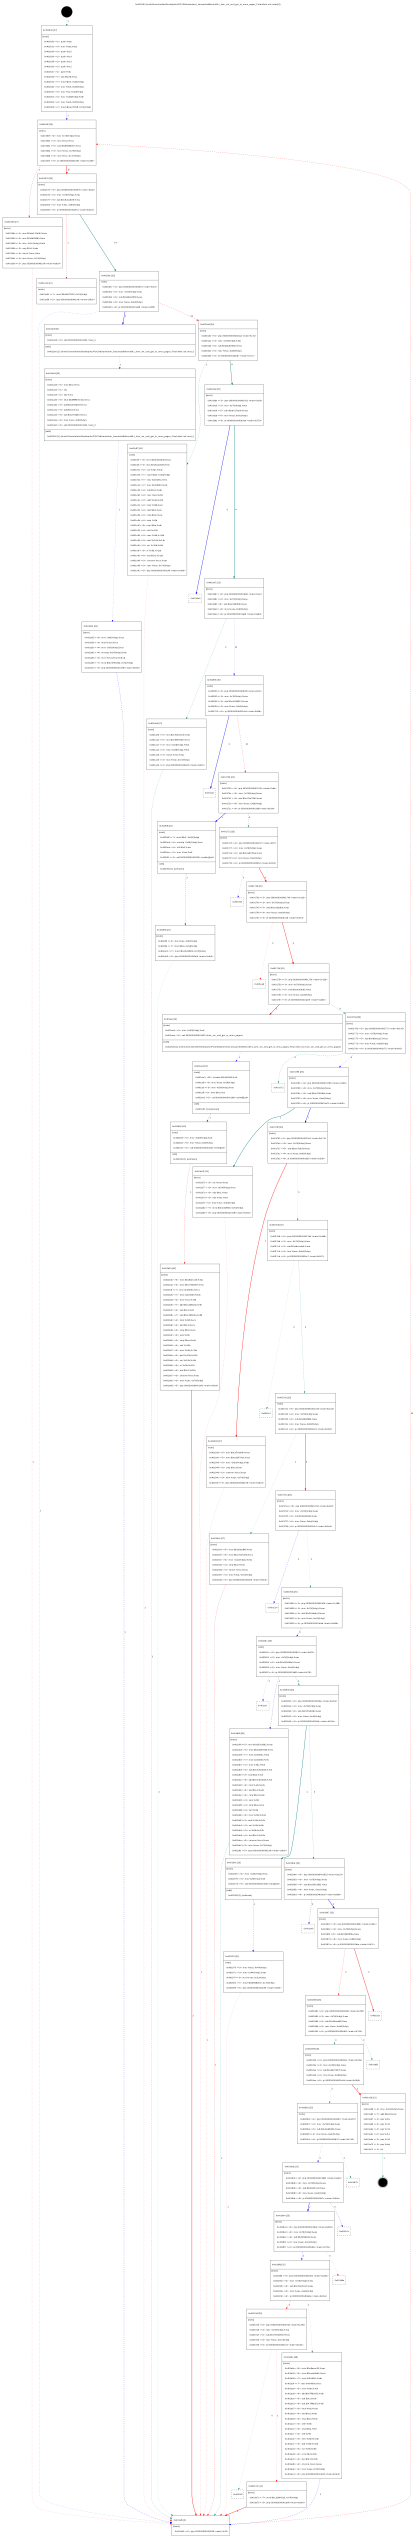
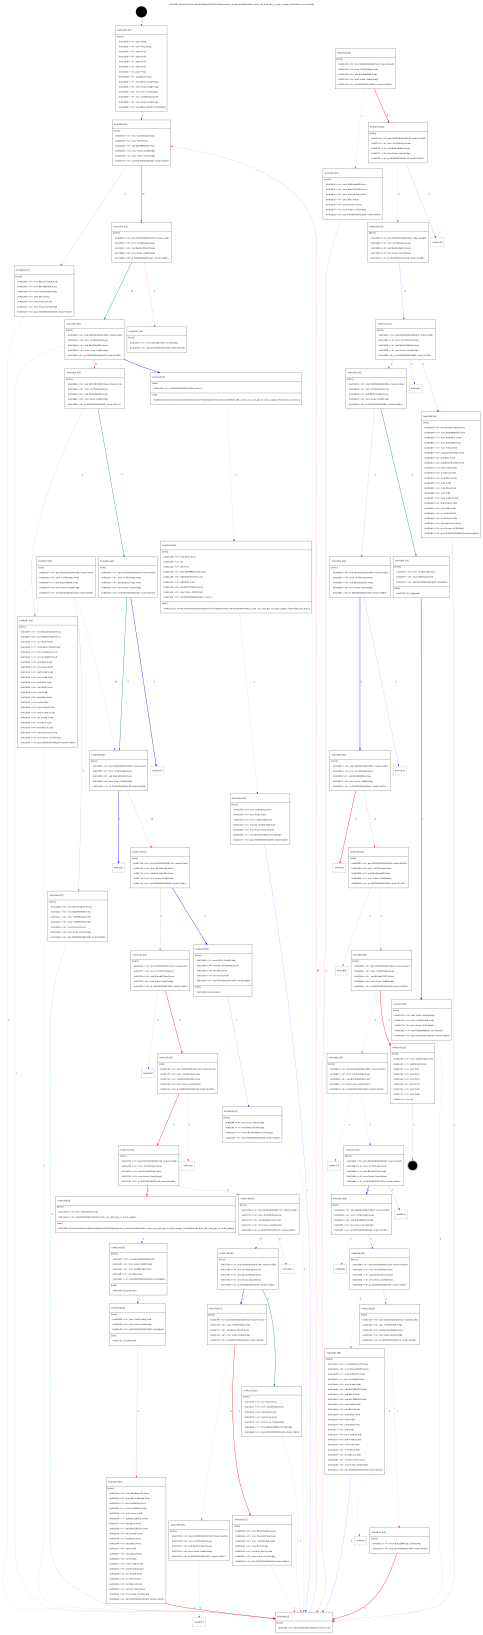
(234, 501) -> (123, 673)
(302, 1326) -> none
(253, 1925) -> (421, 798)
